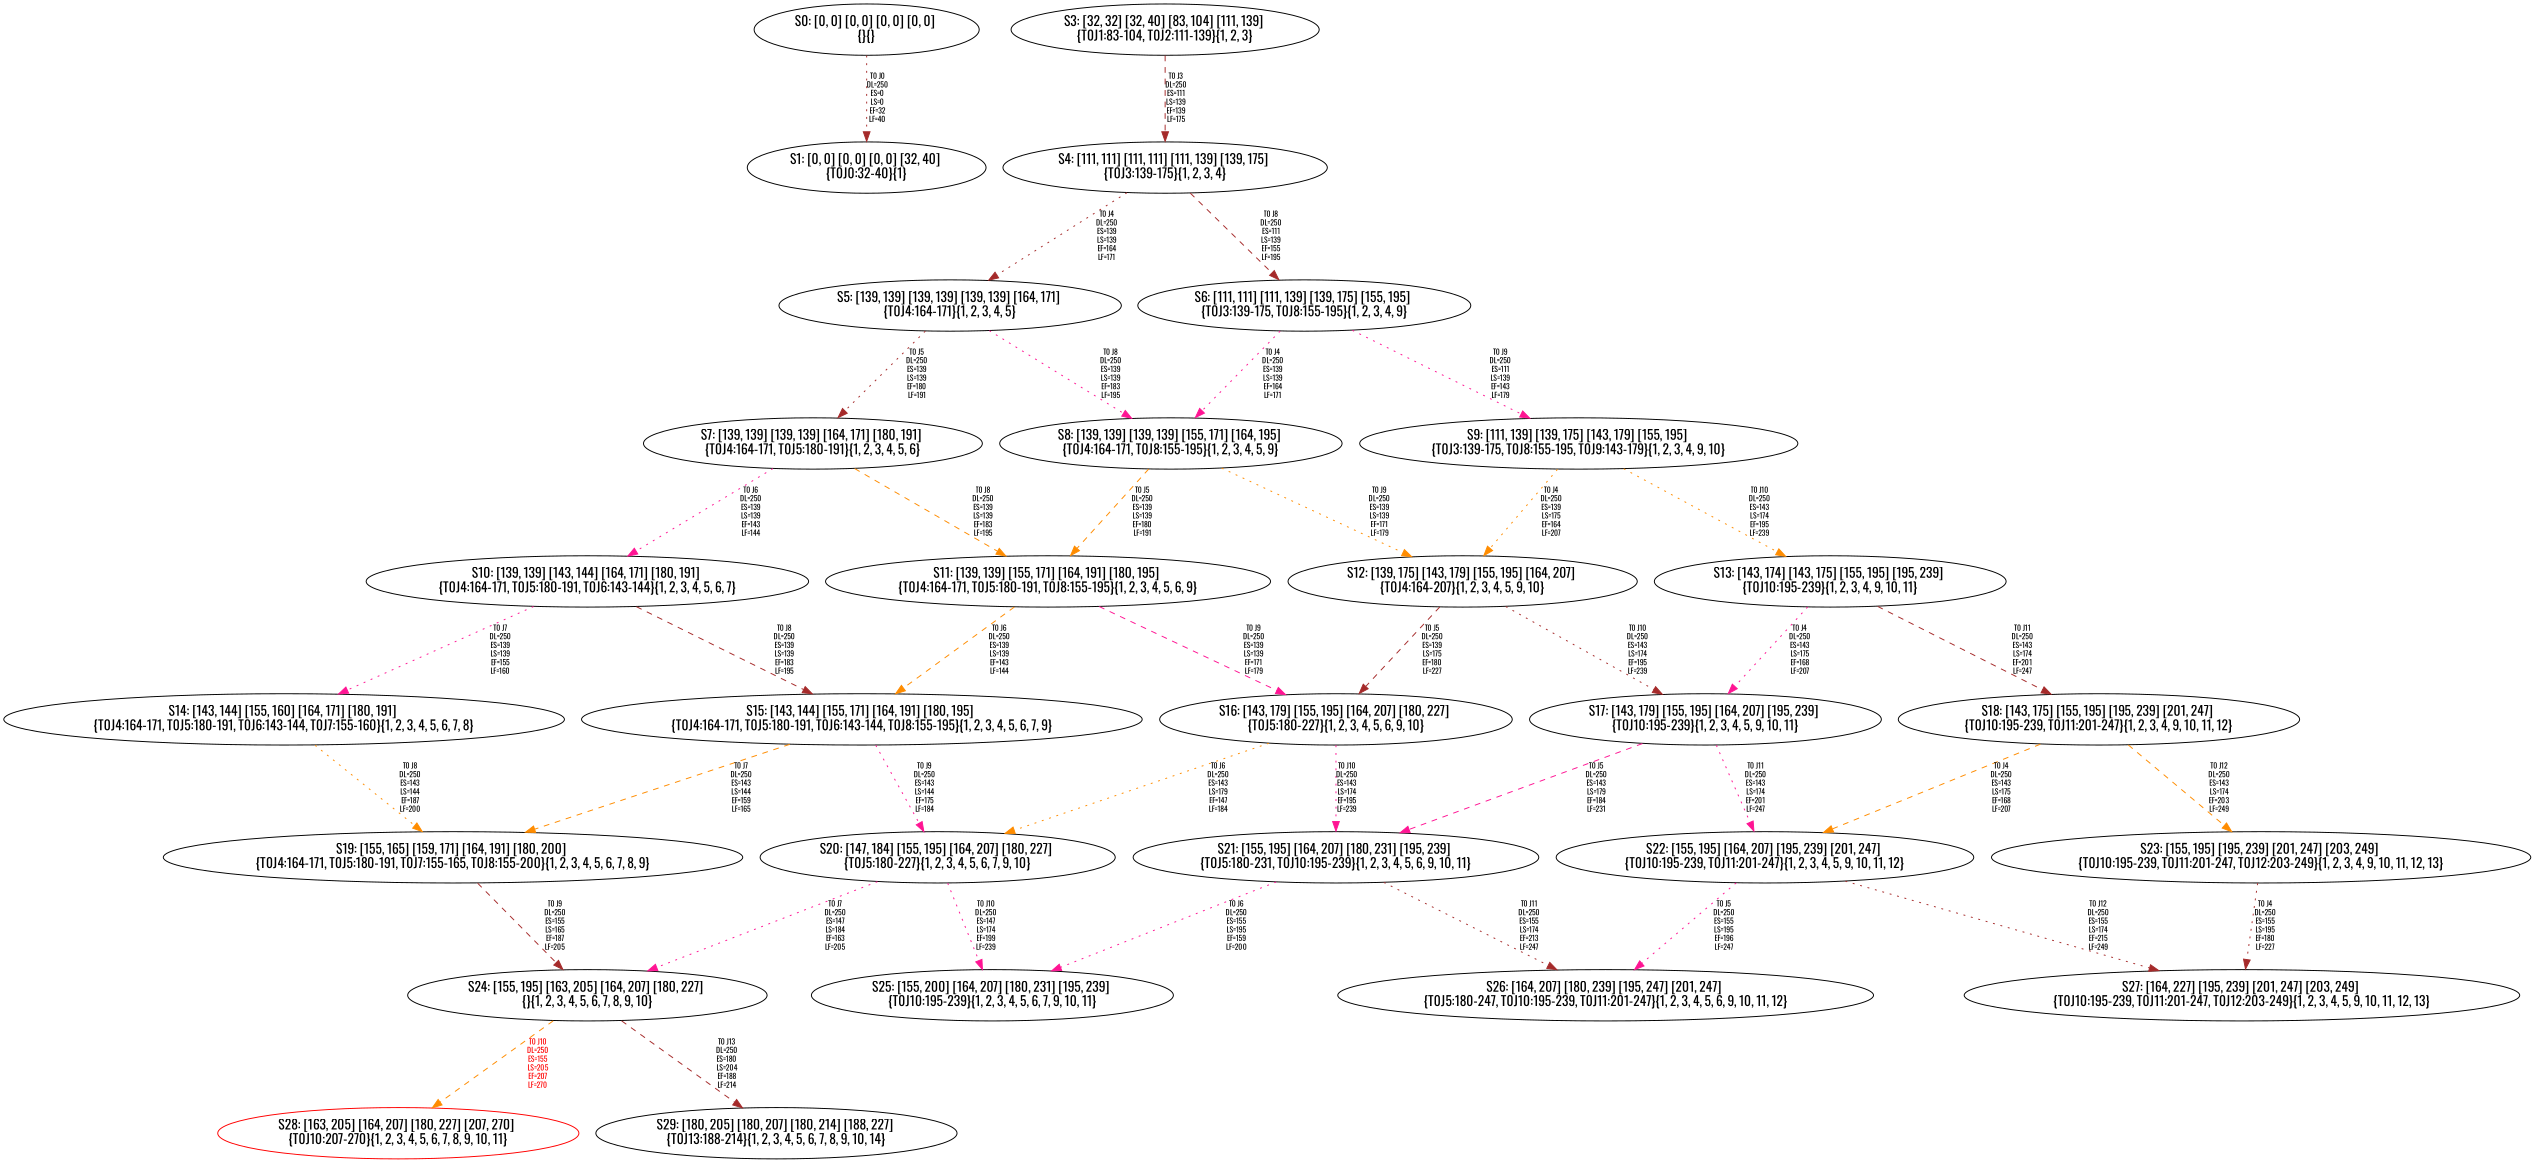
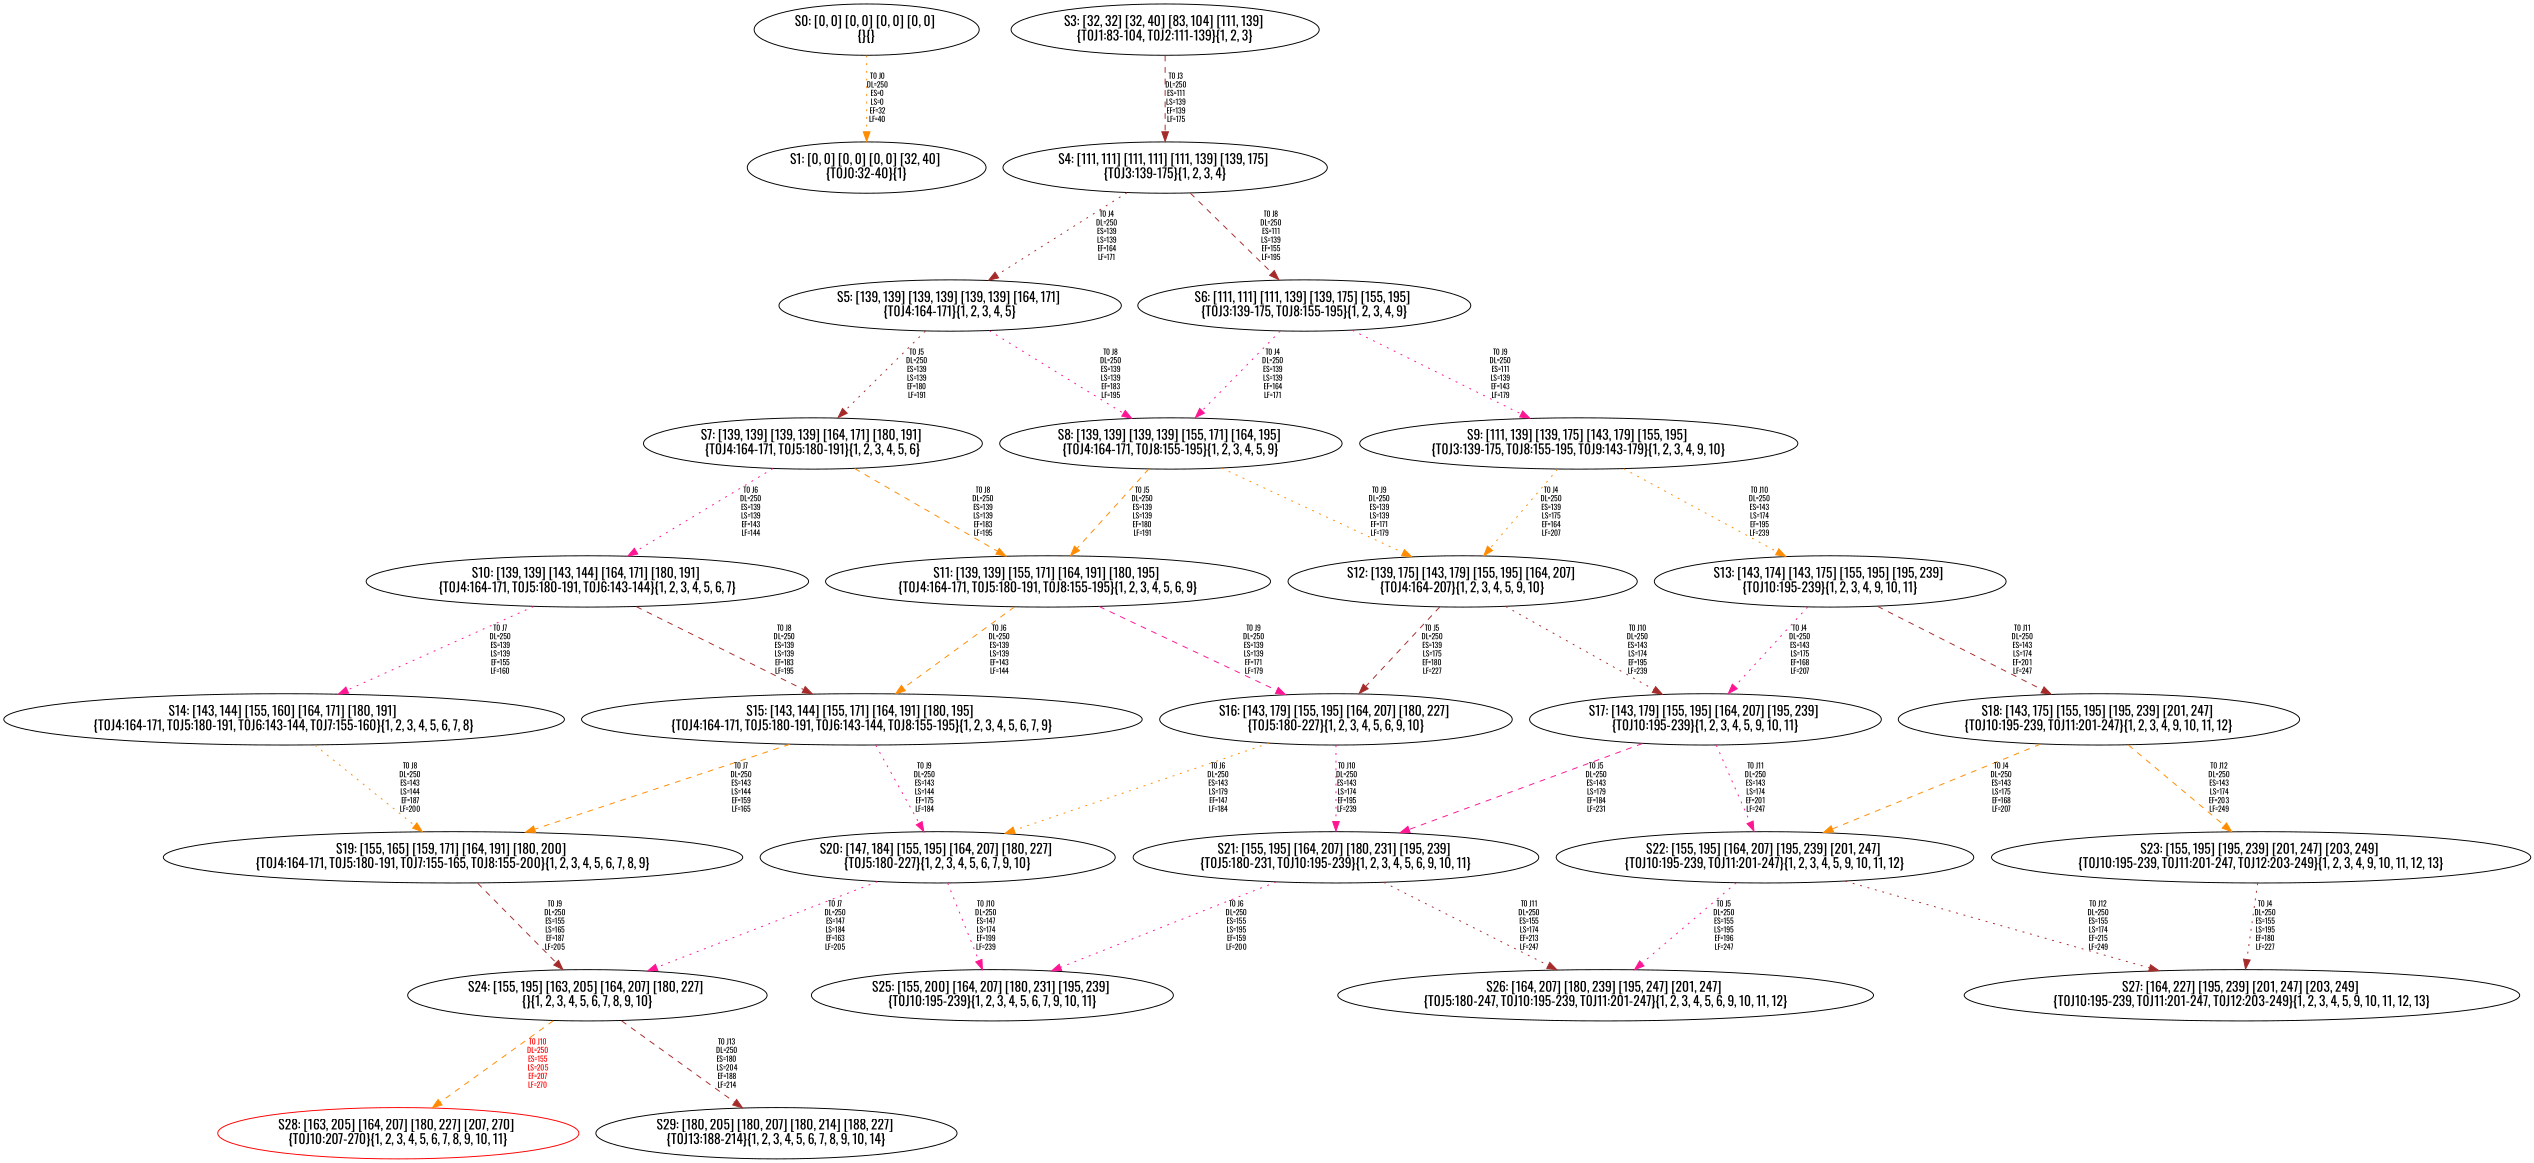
(867, 94) -> (867, 94)
